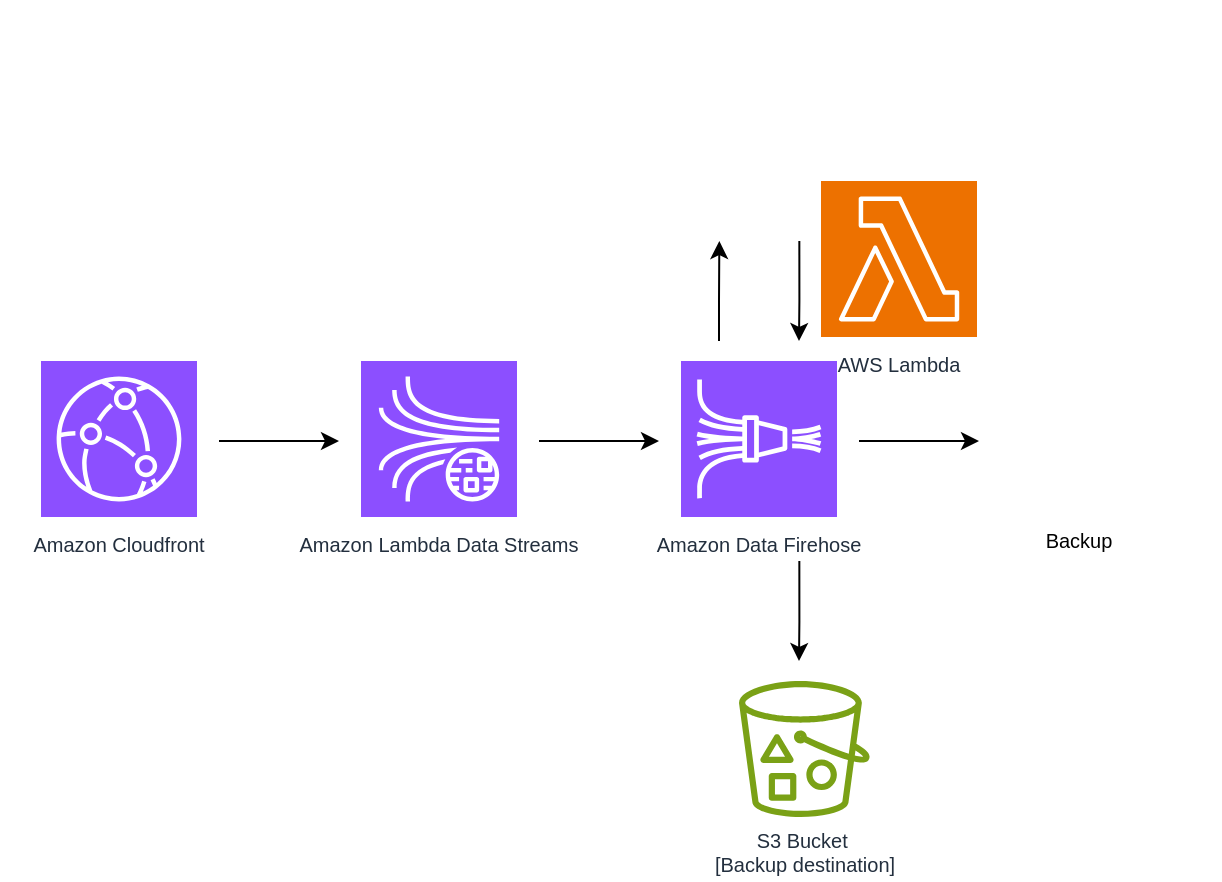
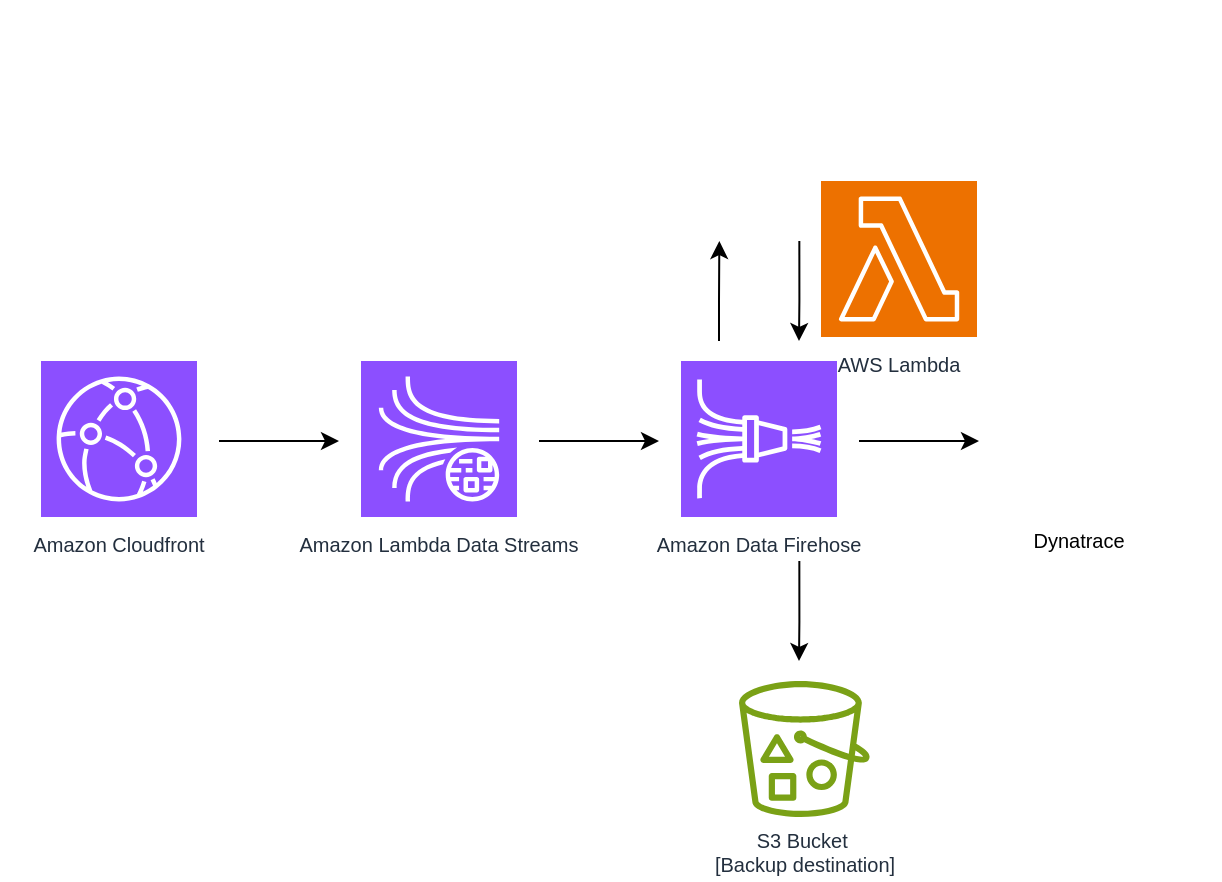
(1080, 543) -> (1080, 543)
